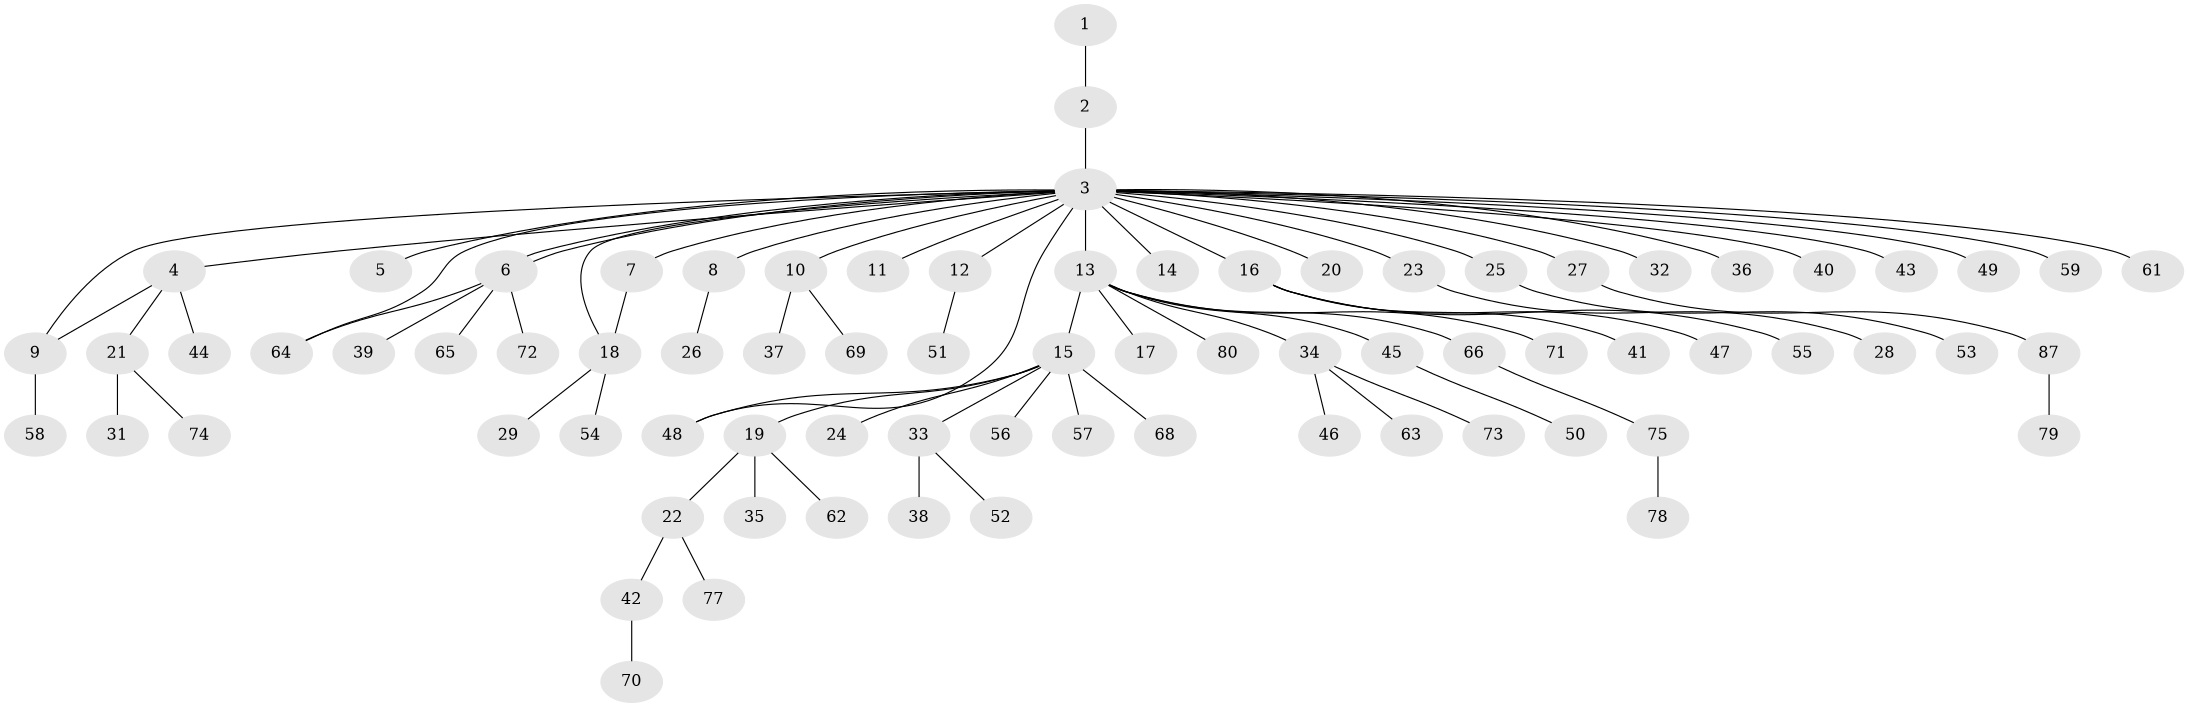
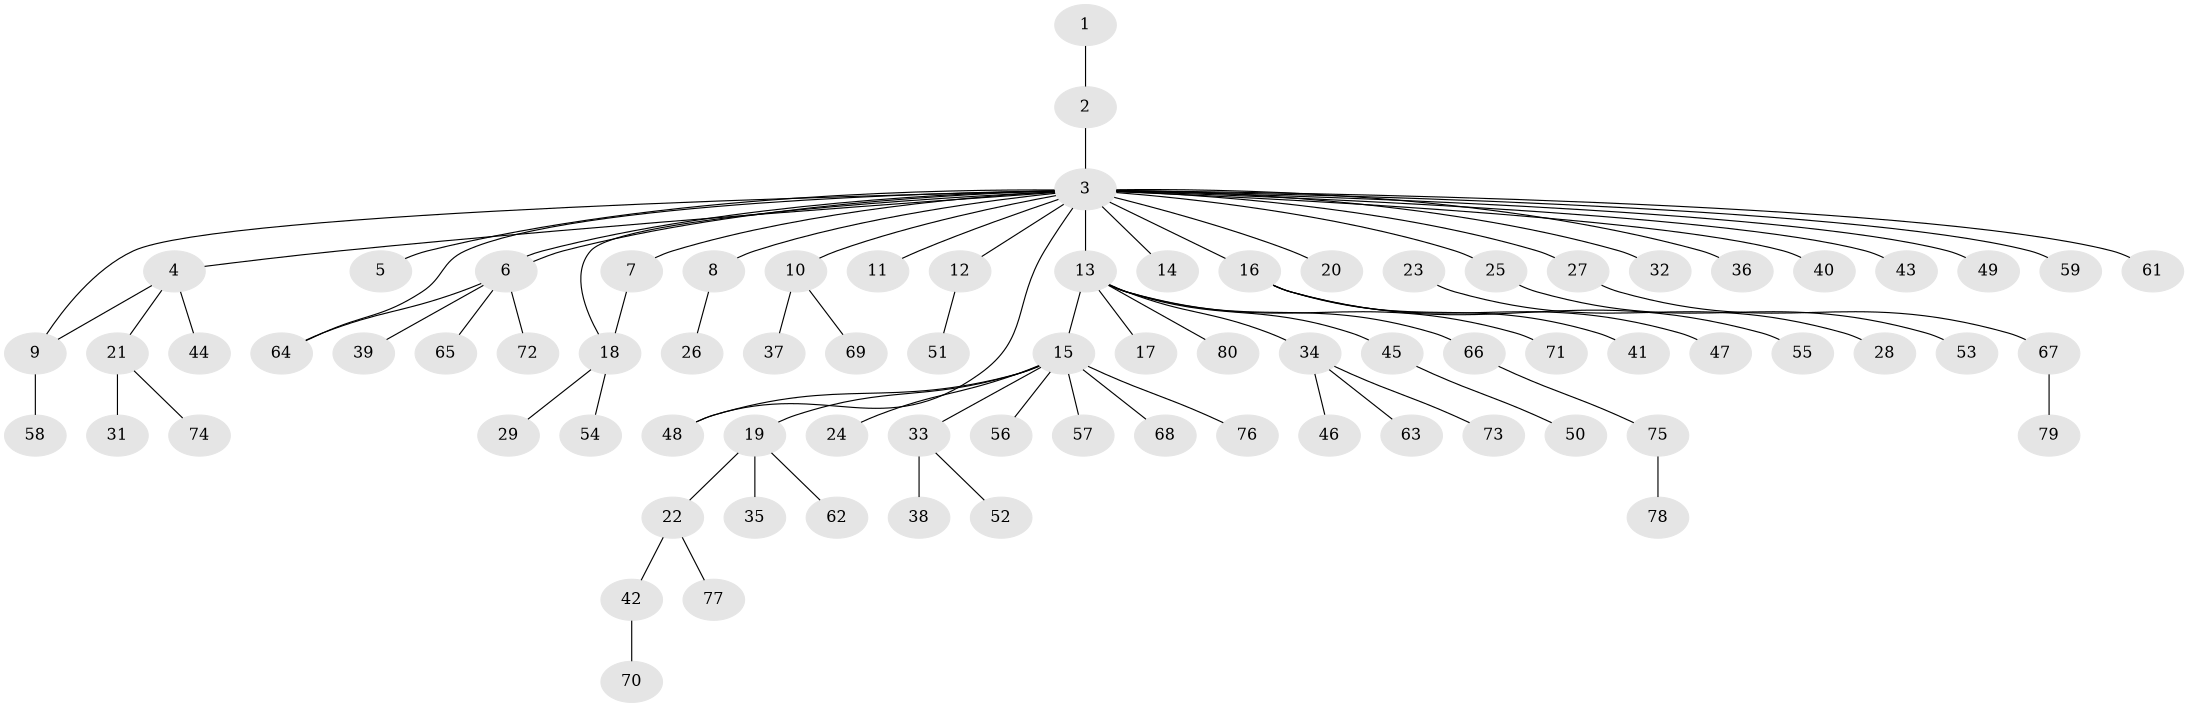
(1255, 219) -> none
(2049, 353) -> (2049, 353)
none -> (1247, 436)
